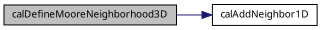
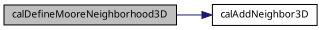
(265, 15) -> (265, 15)
